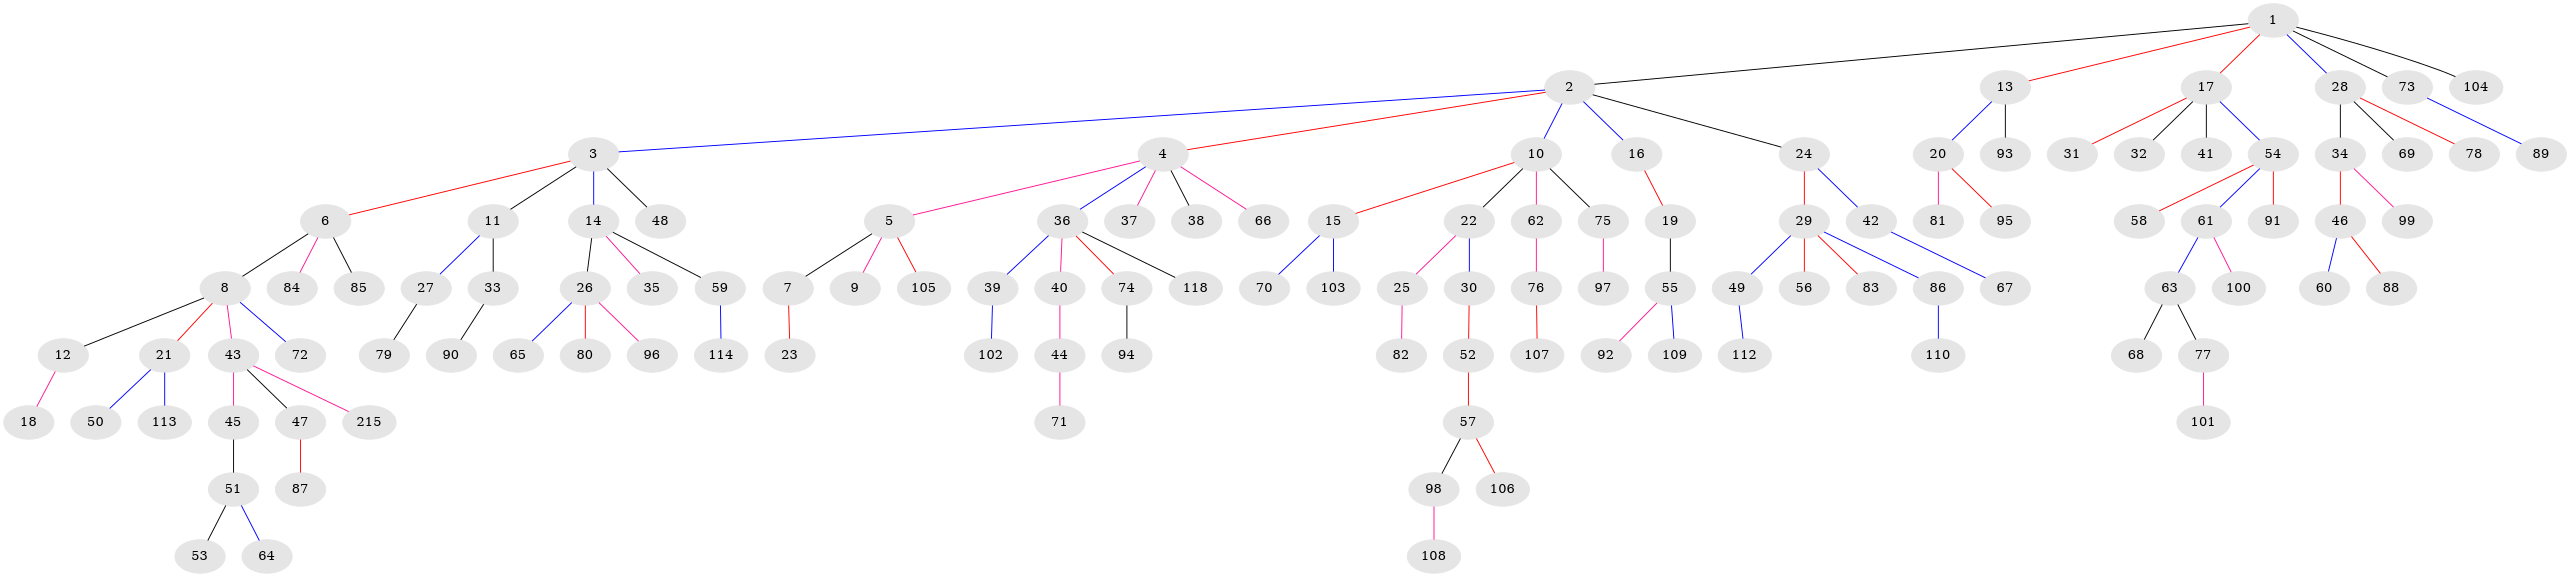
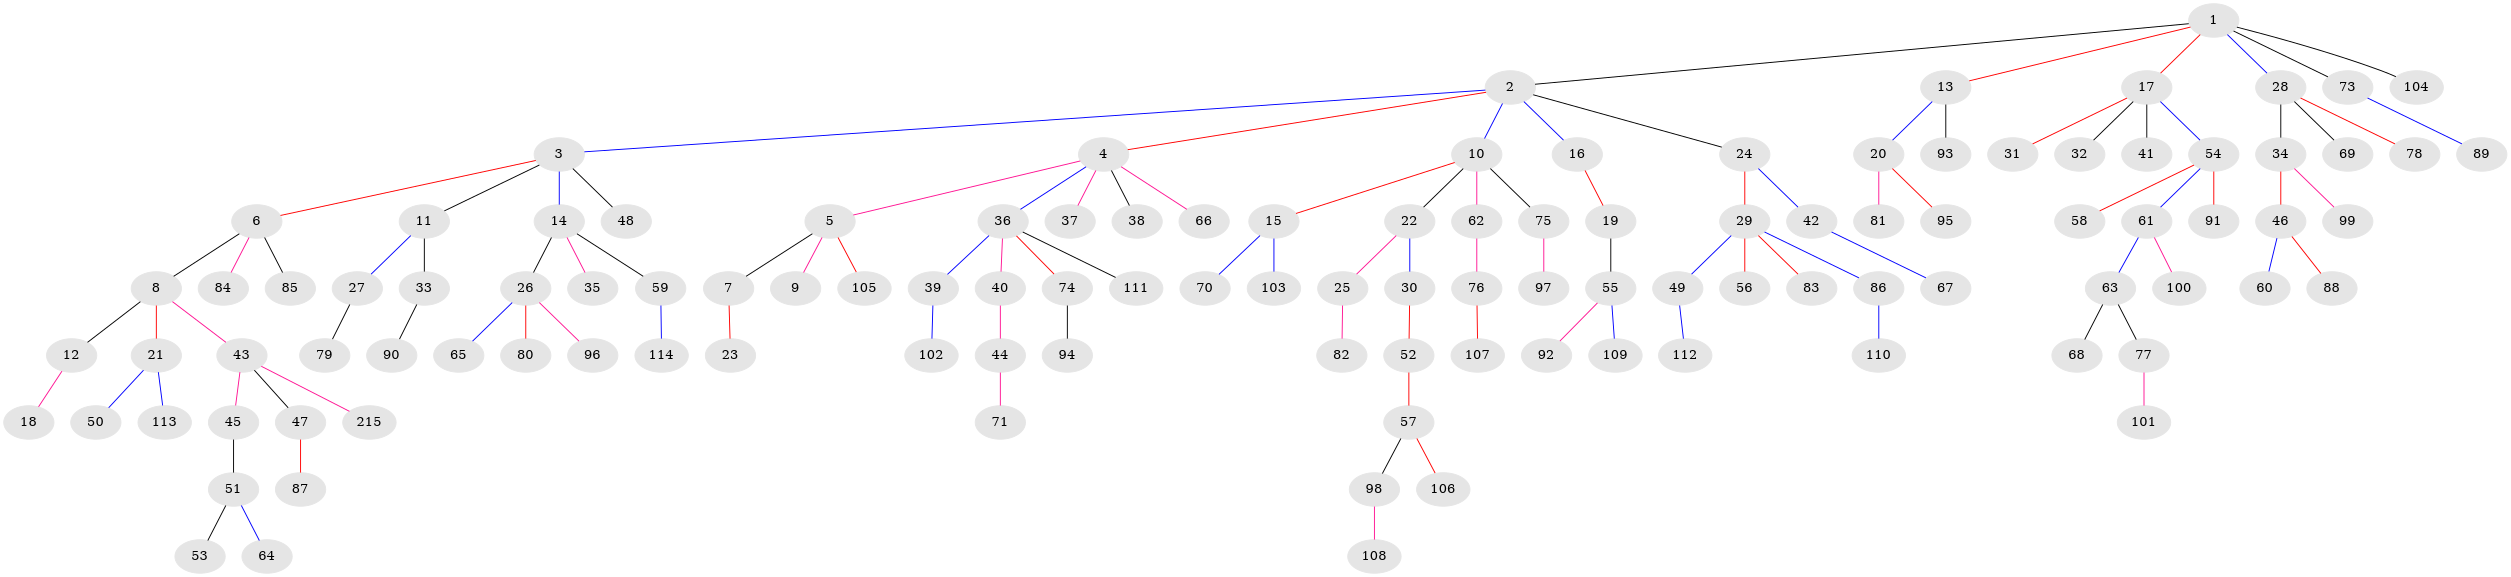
(1196, 288) -> (1136, 288)
(301, 355) -> none
